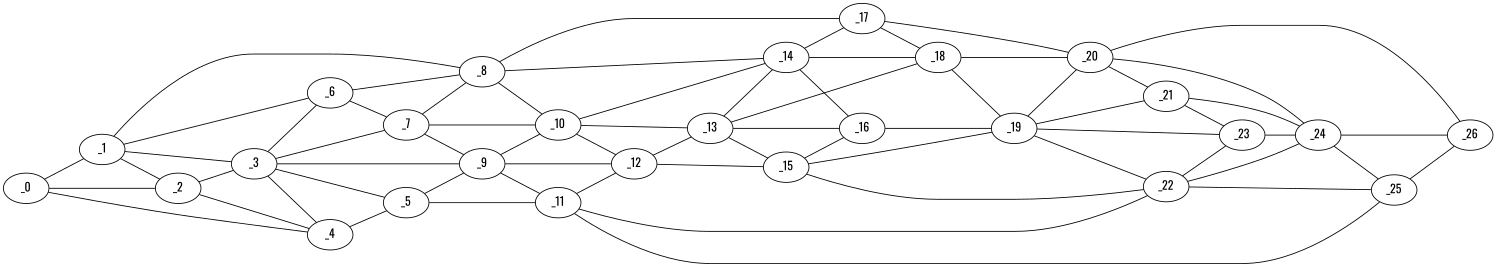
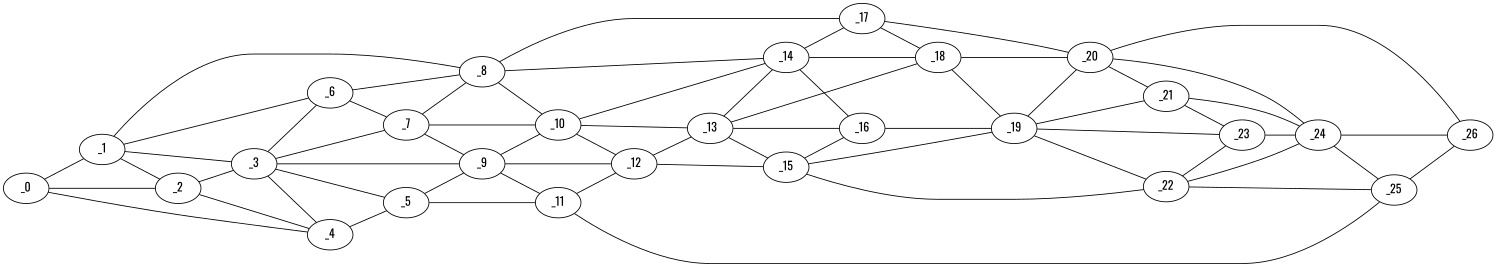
(865, 231) -> none
